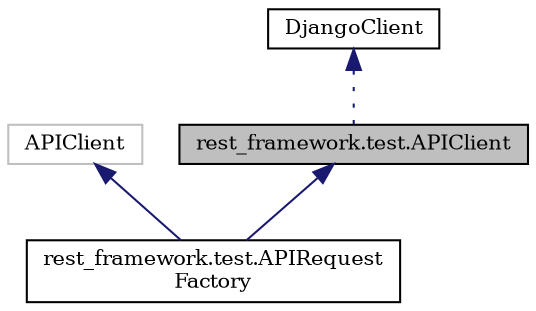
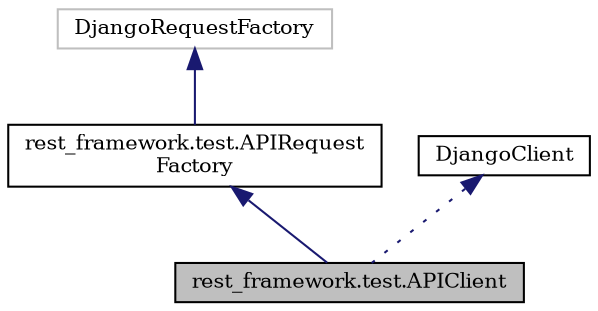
(75, 144) -> (195, 29)
(282, 209) -> (288, 231)
